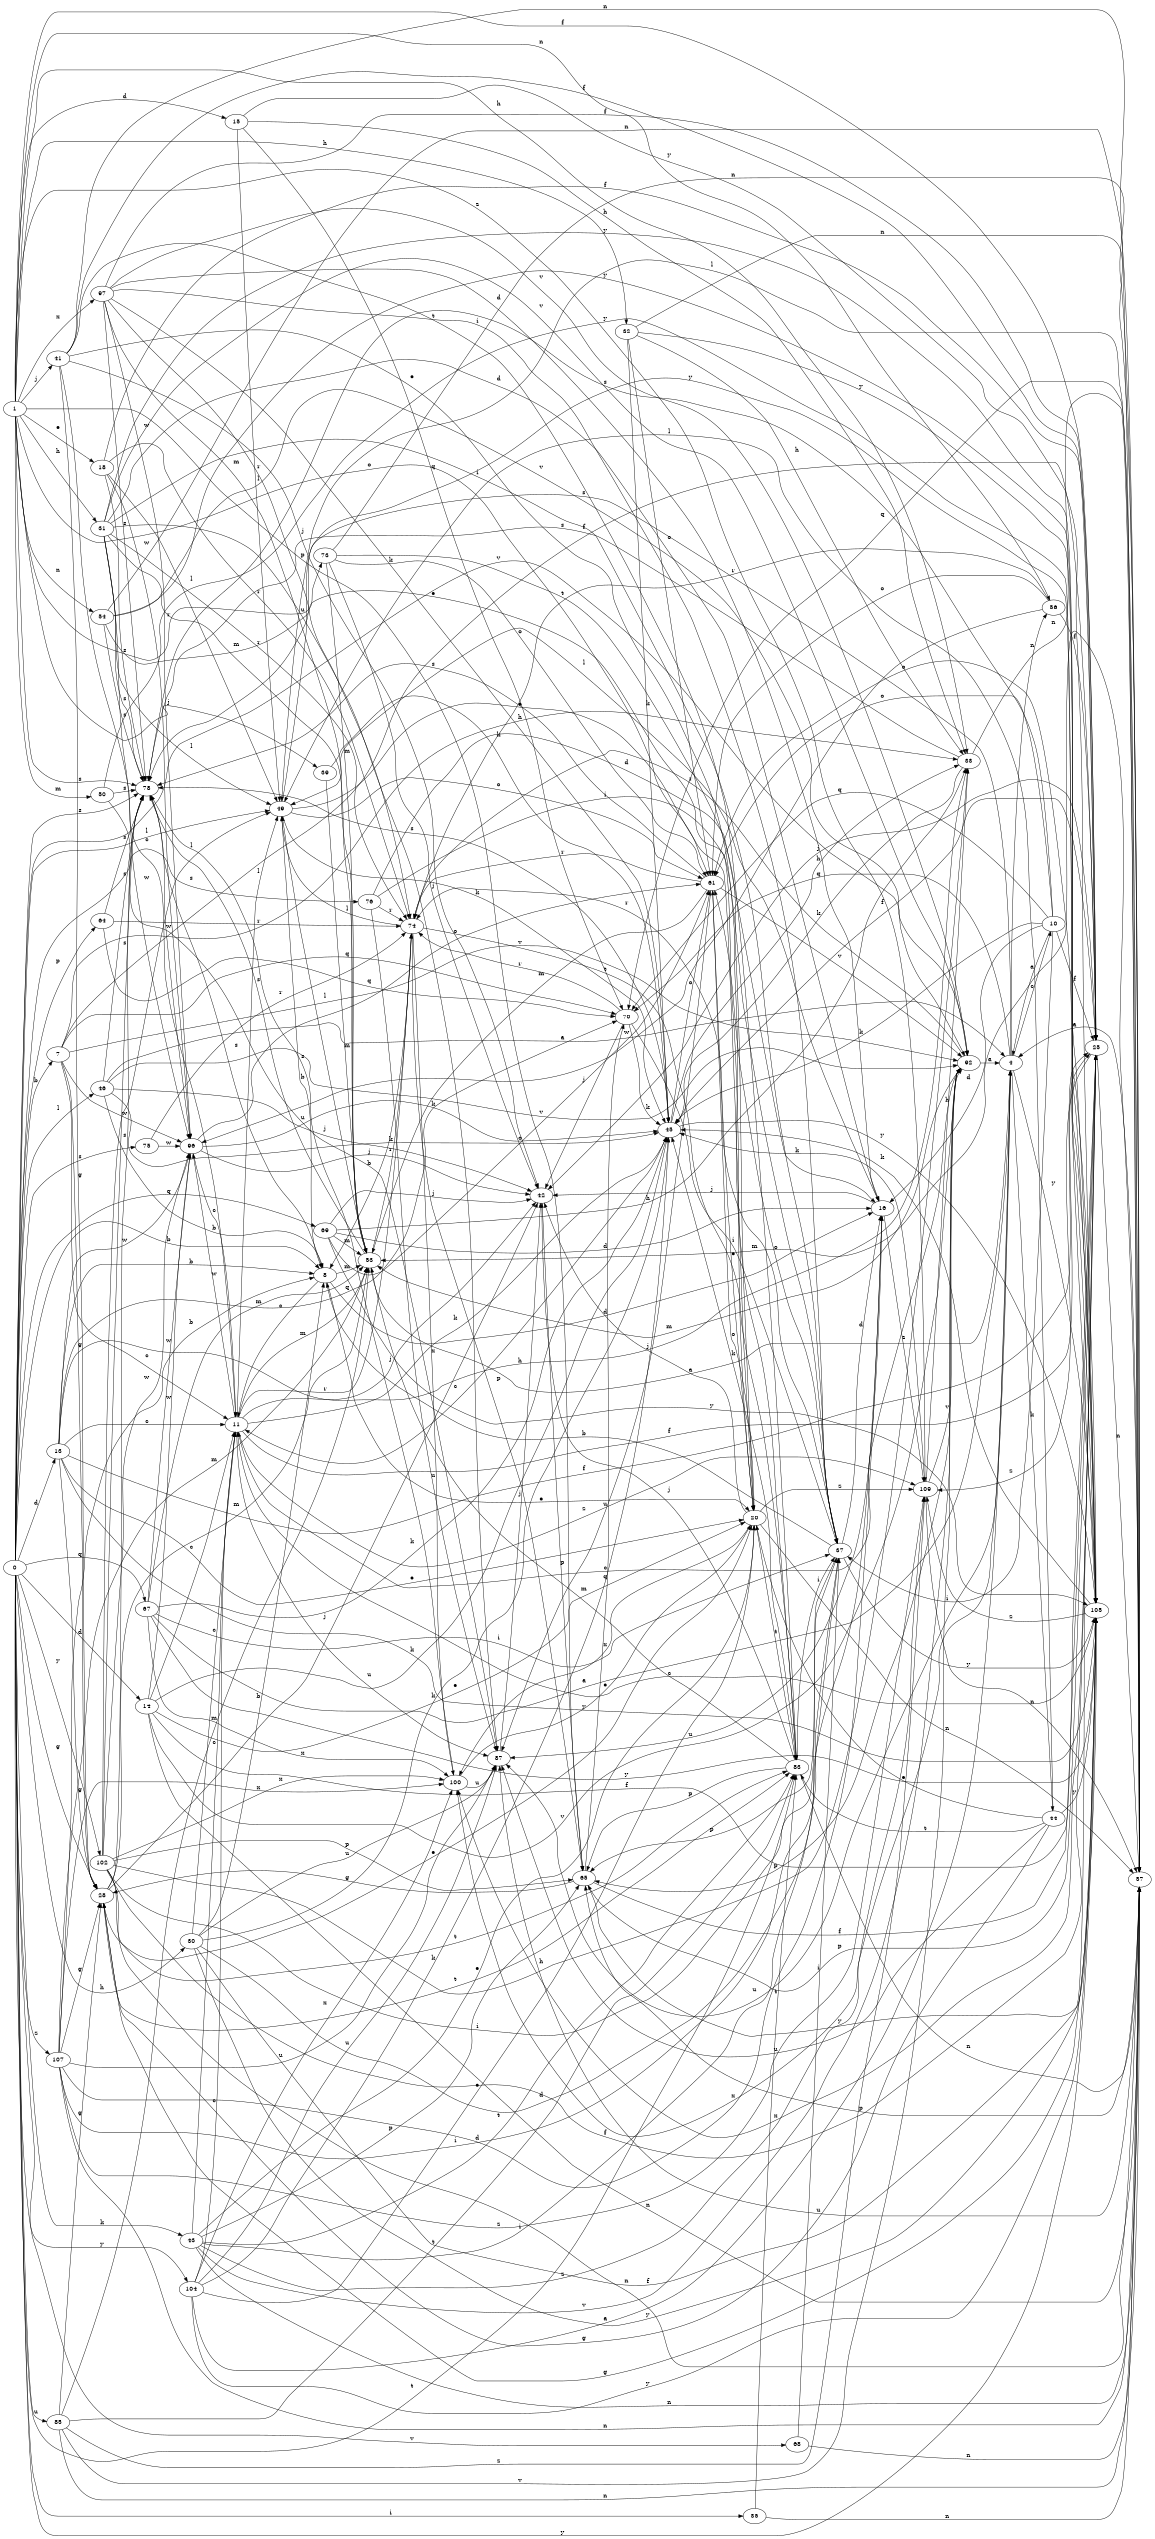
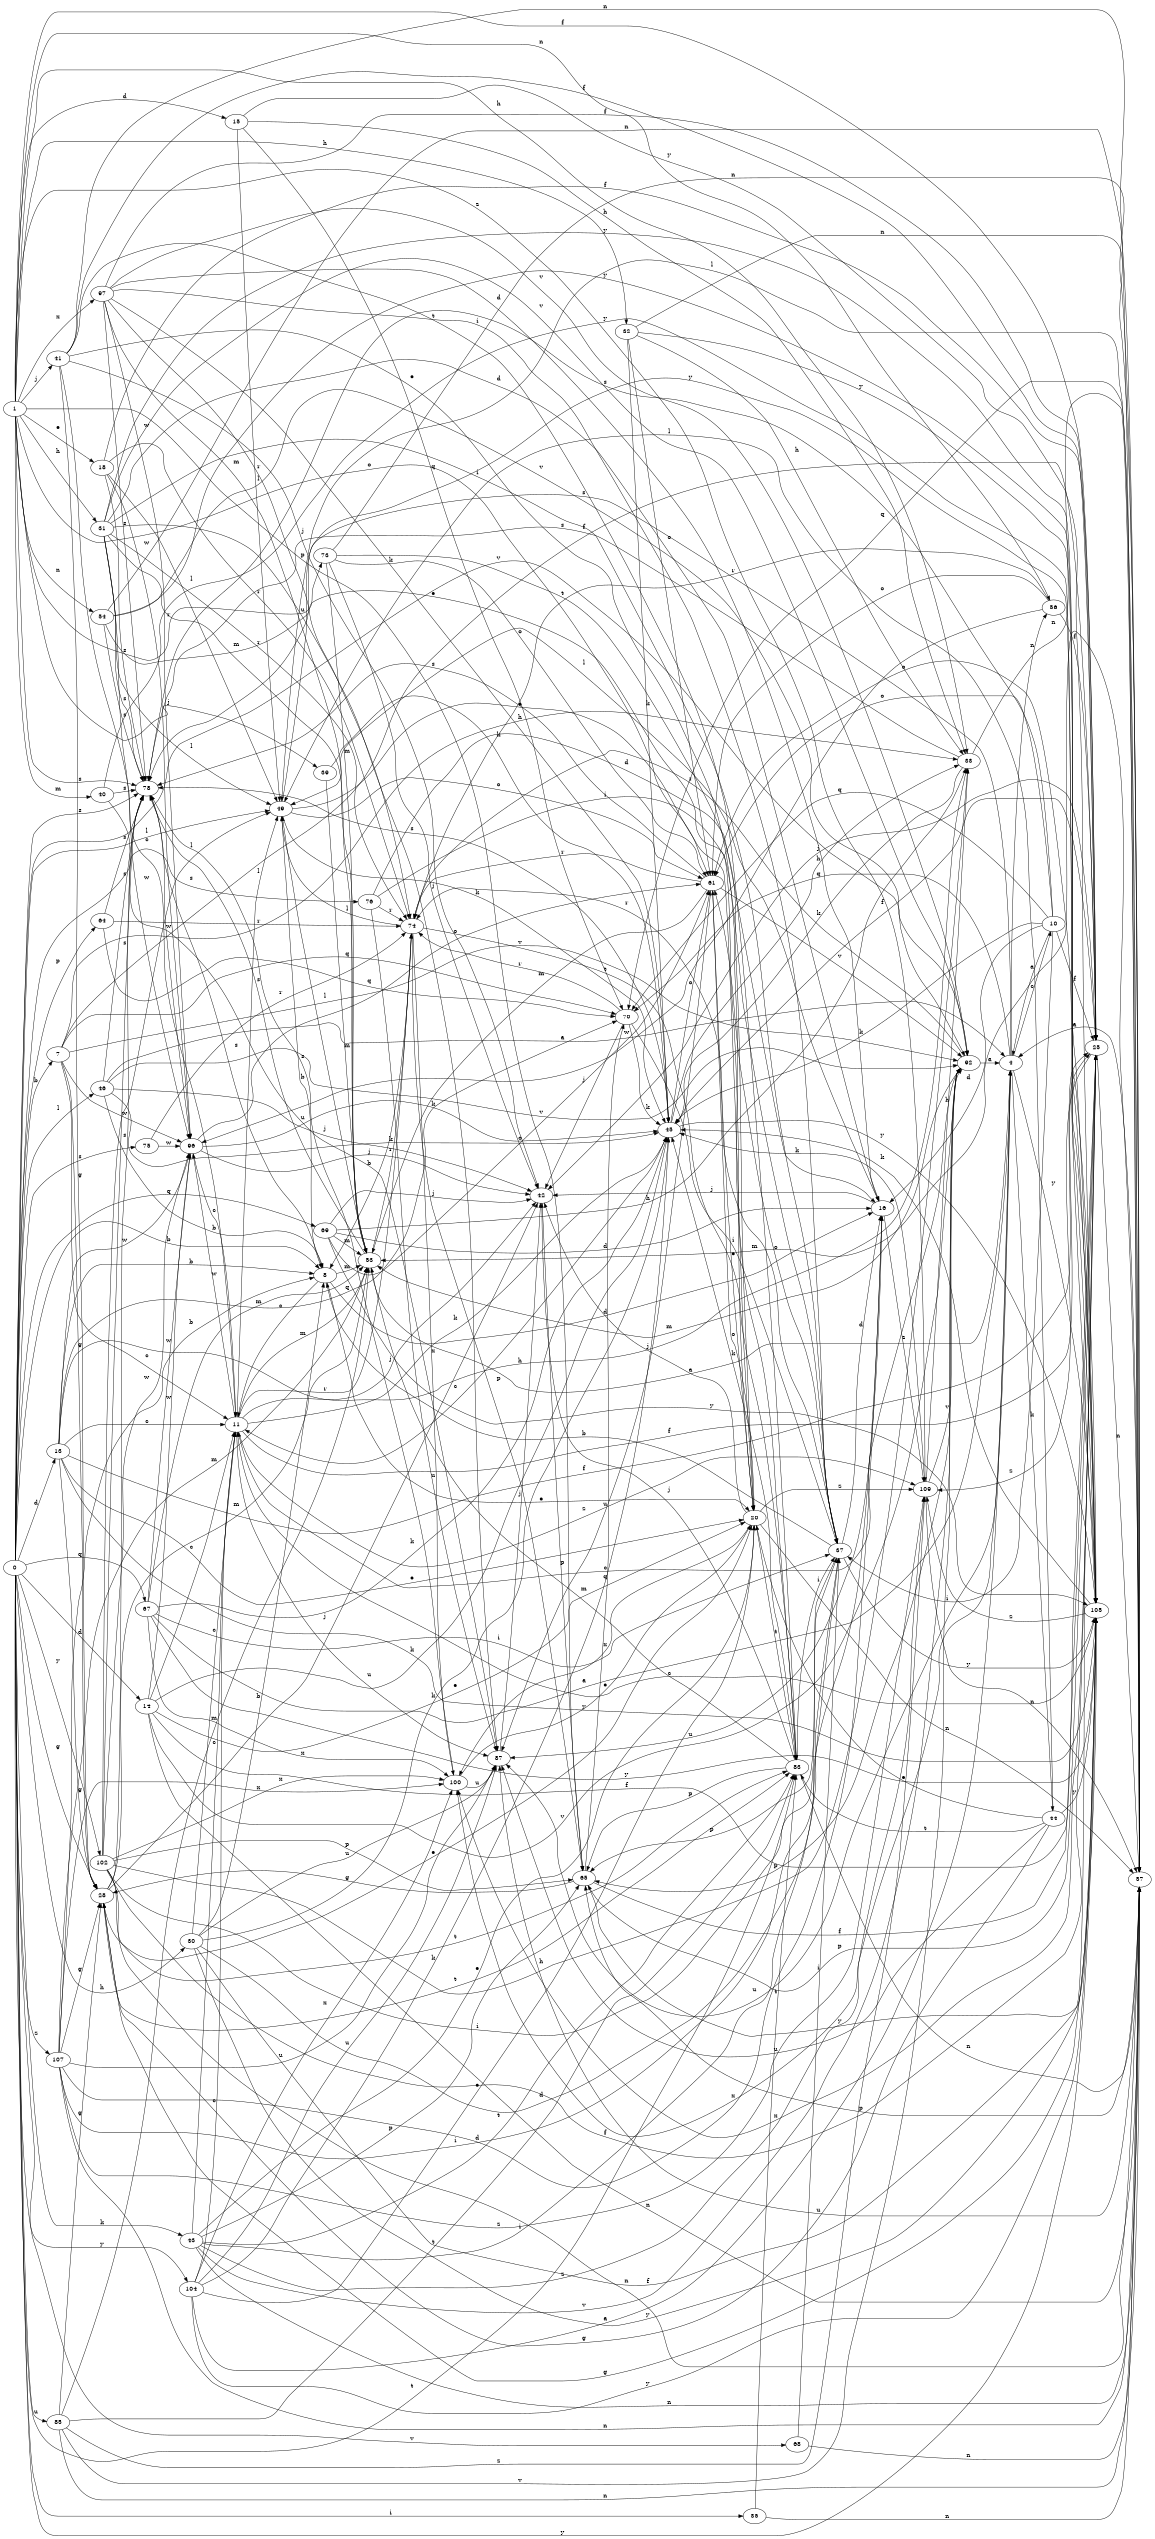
(102, 795) -> (102, 795)
